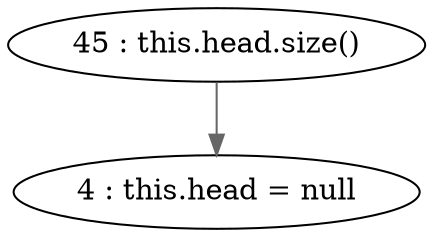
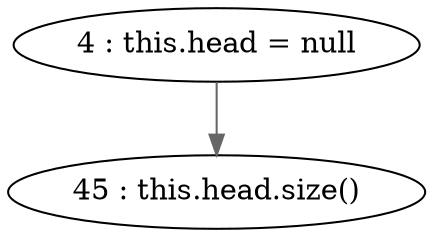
(217, 108) -> (217, 108)
